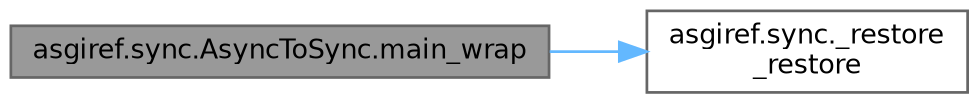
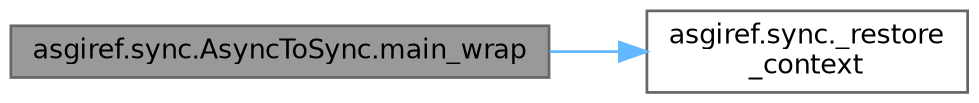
(807, 52) -> (807, 52)
